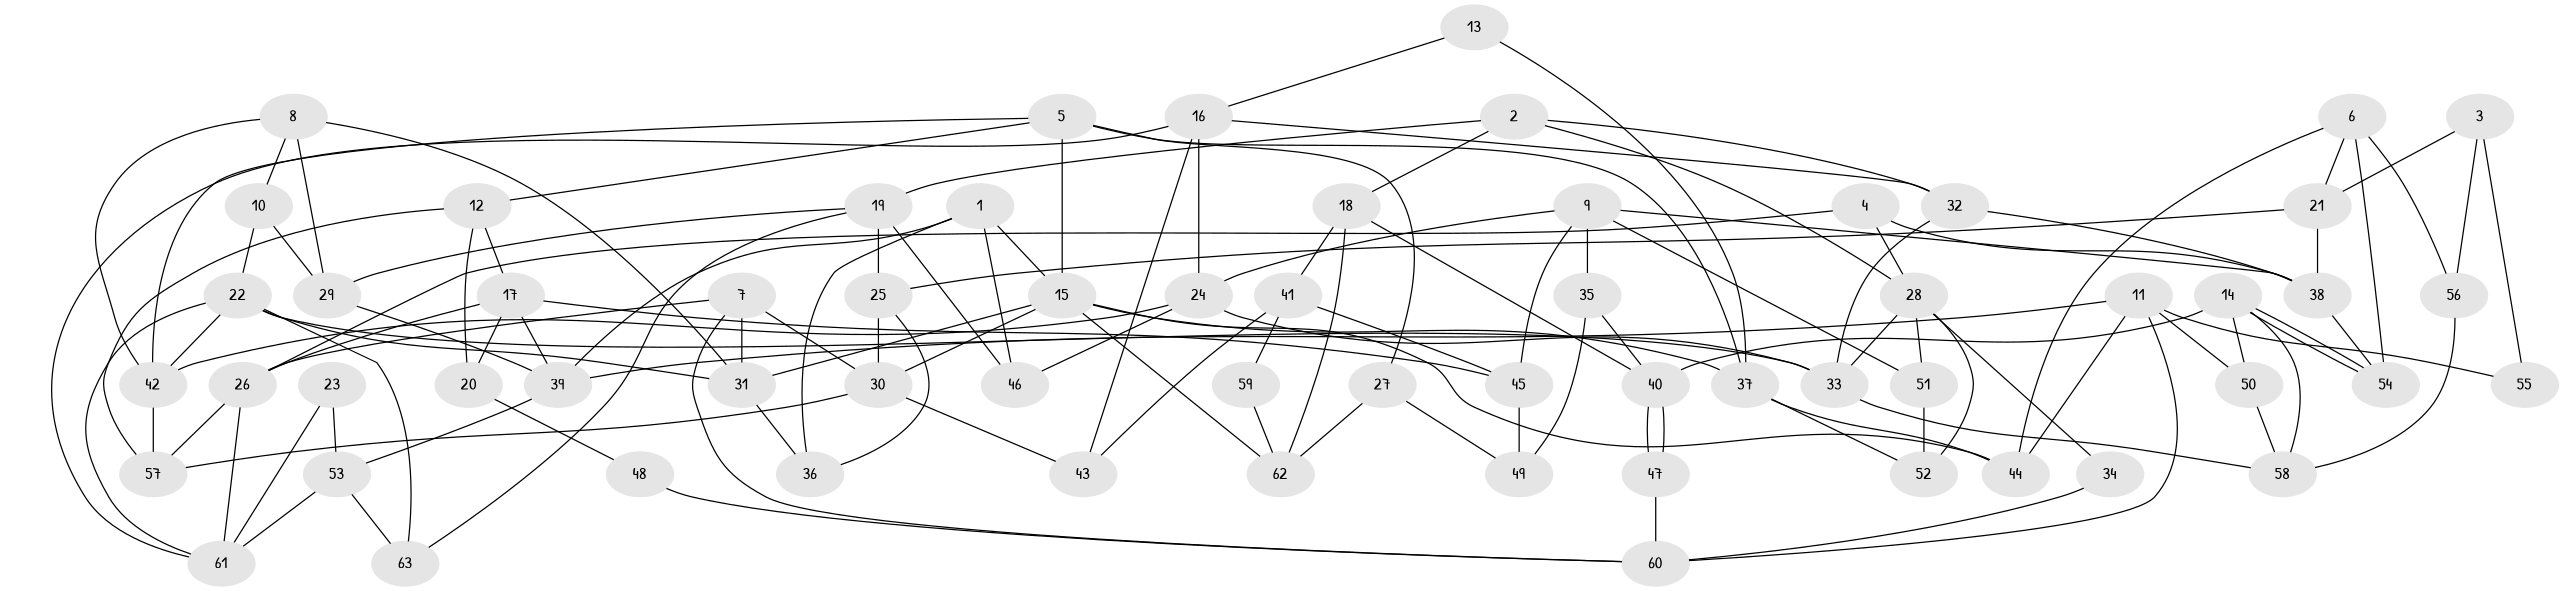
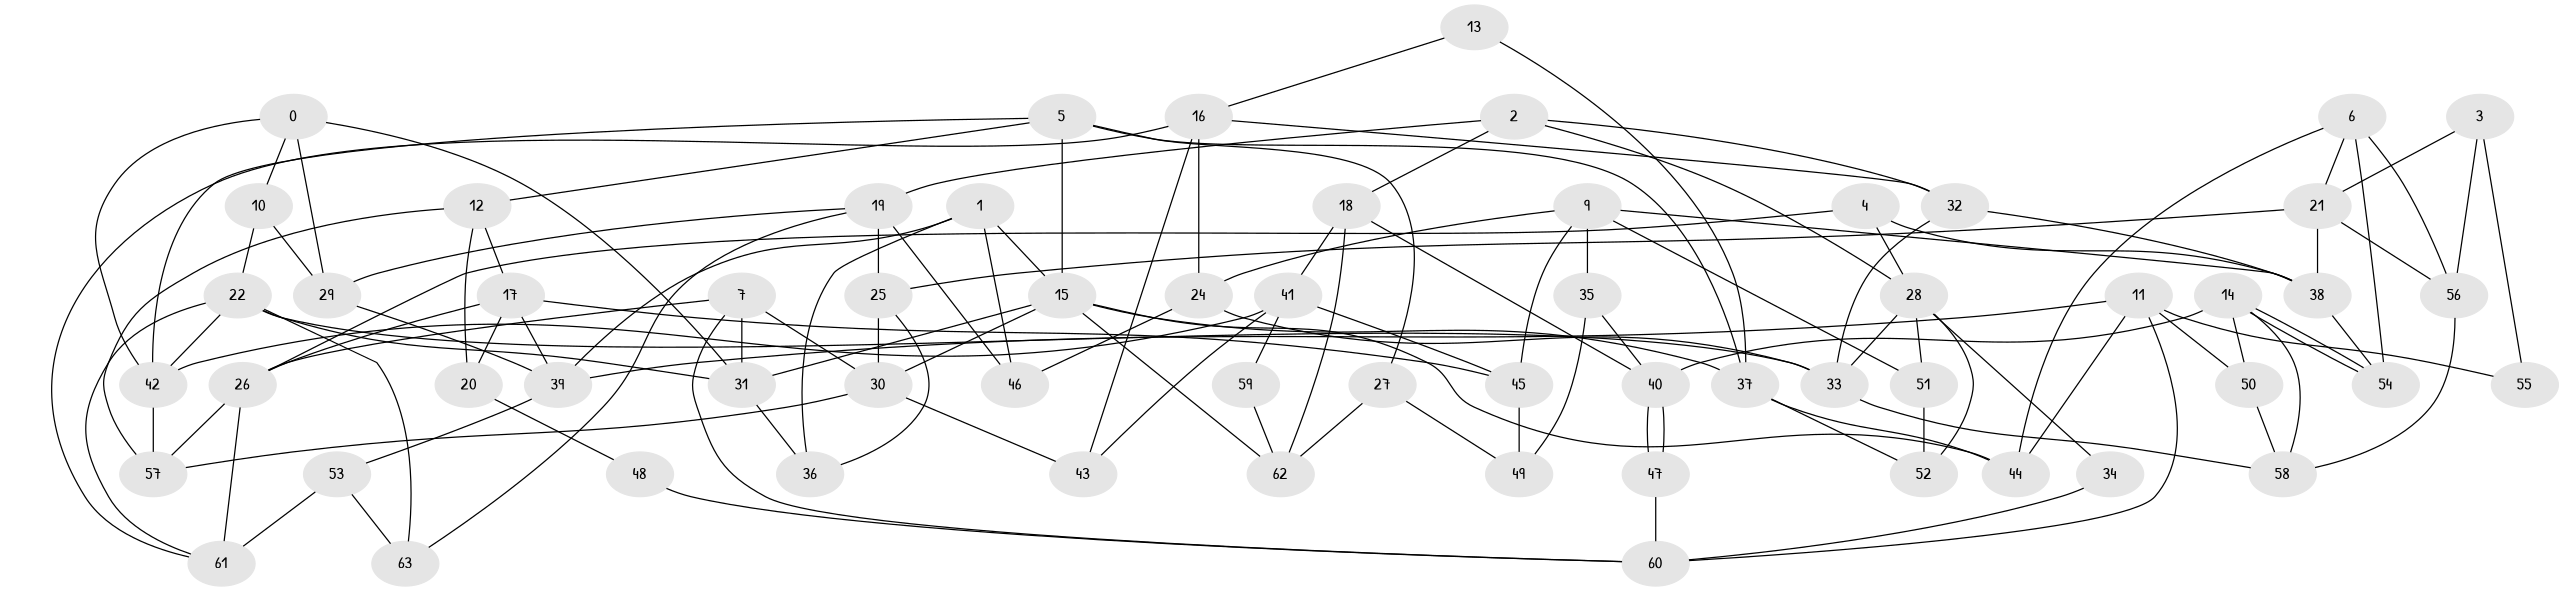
(294, 117) -> (294, 117)
none -> (2386, 251)
(672, 326) -> (666, 335)
(332, 385) -> none
